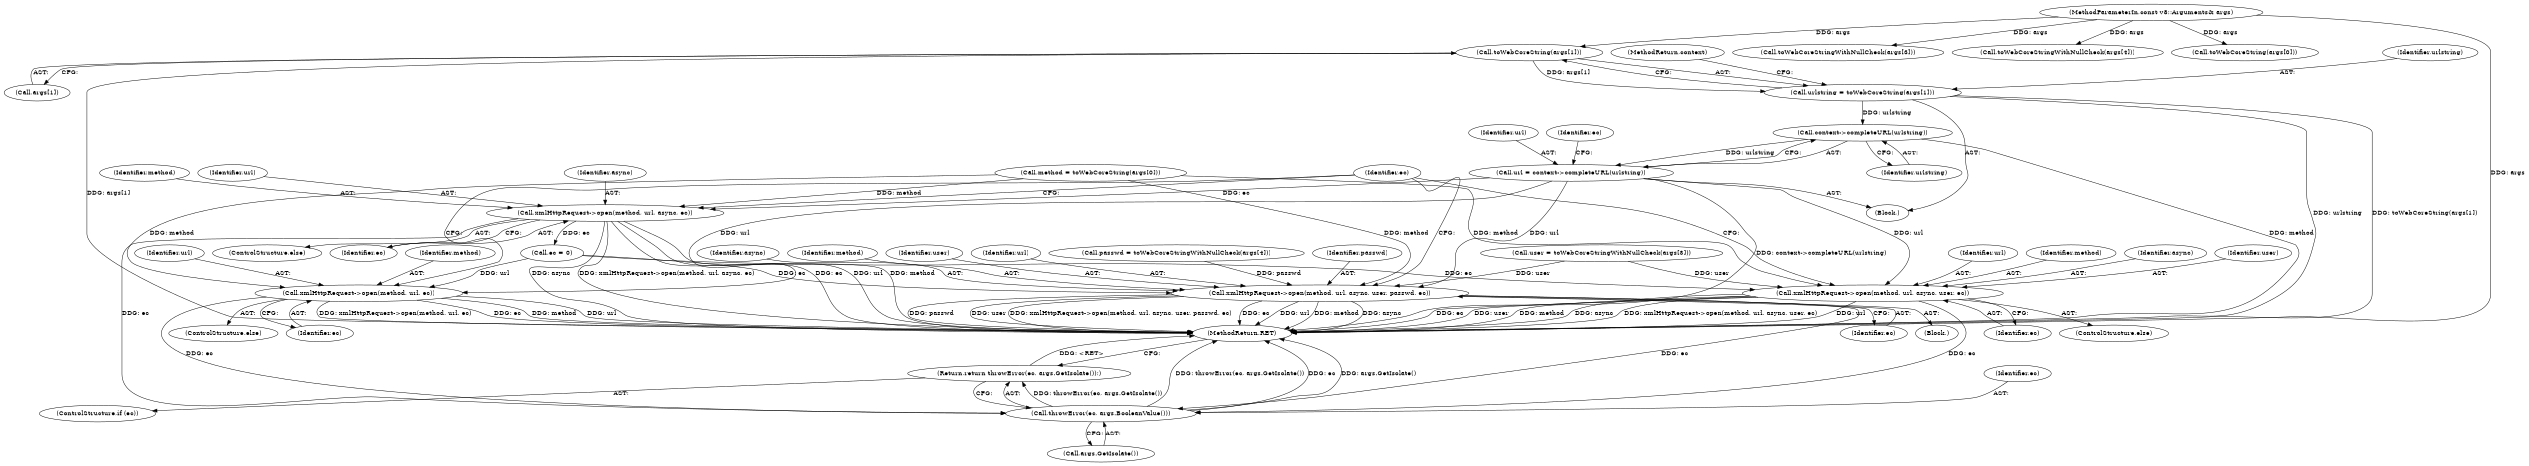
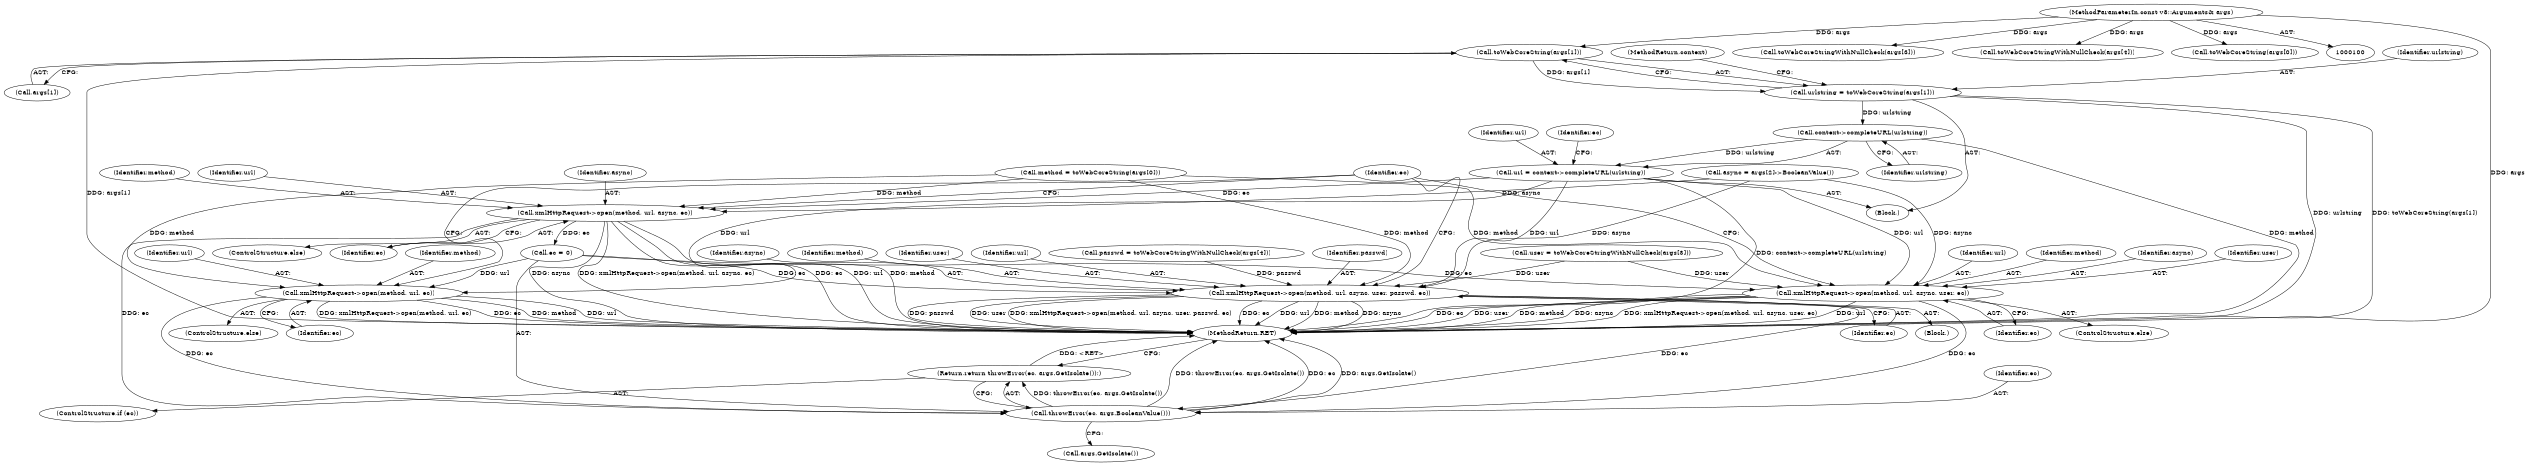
none -> (2351, 53)
(1729, 161) -> none
none -> (1770, 173)
(1106, 436) -> (697, 400)
